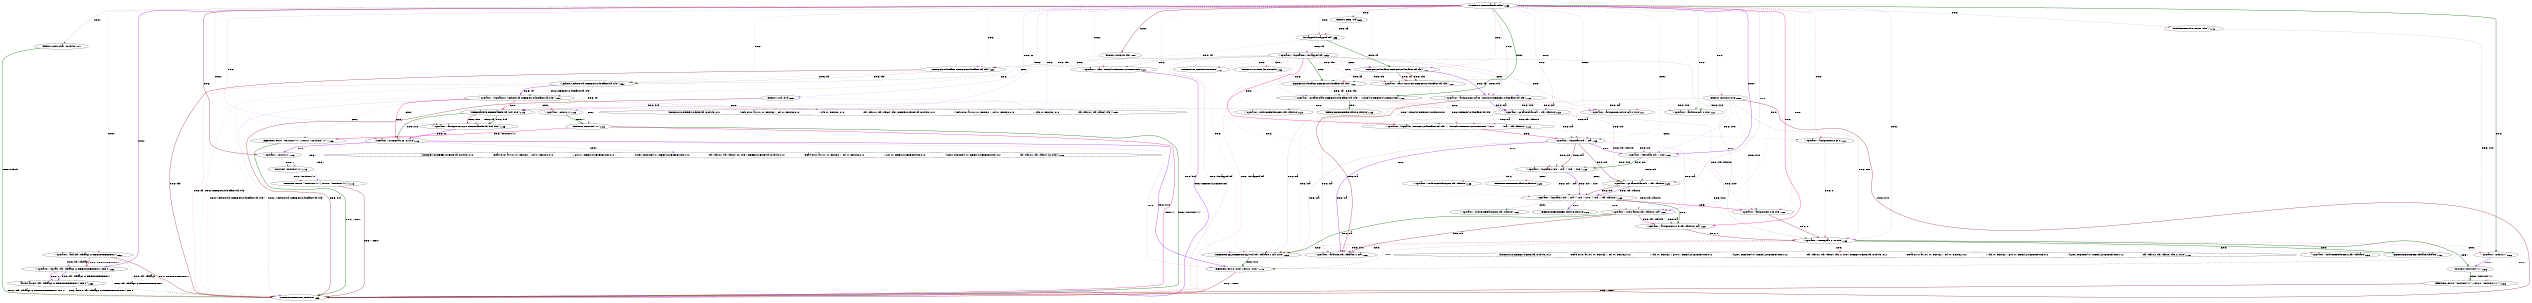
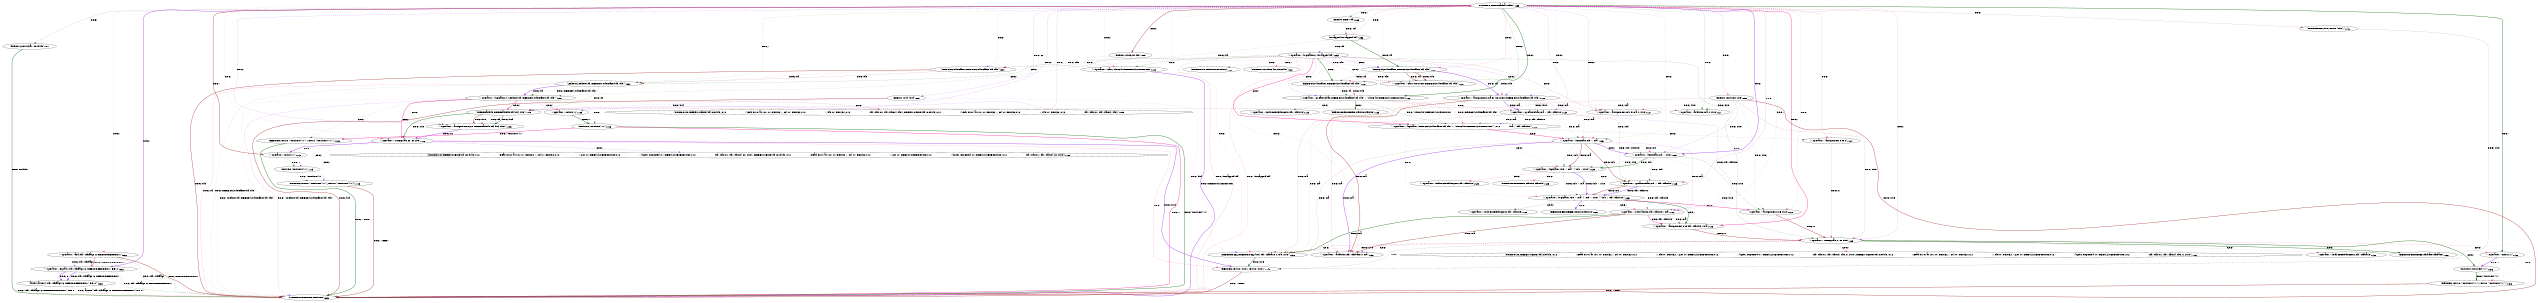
(1358, 11) -> (1387, 10)
(1716, 176) -> (1722, 176)
